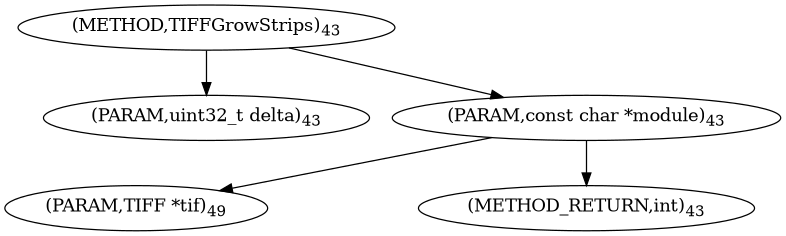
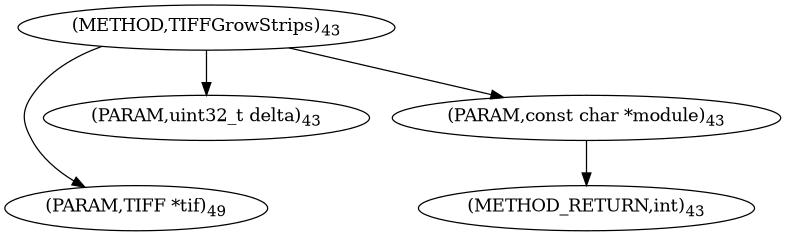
(362, 163) -> (27, 105)
